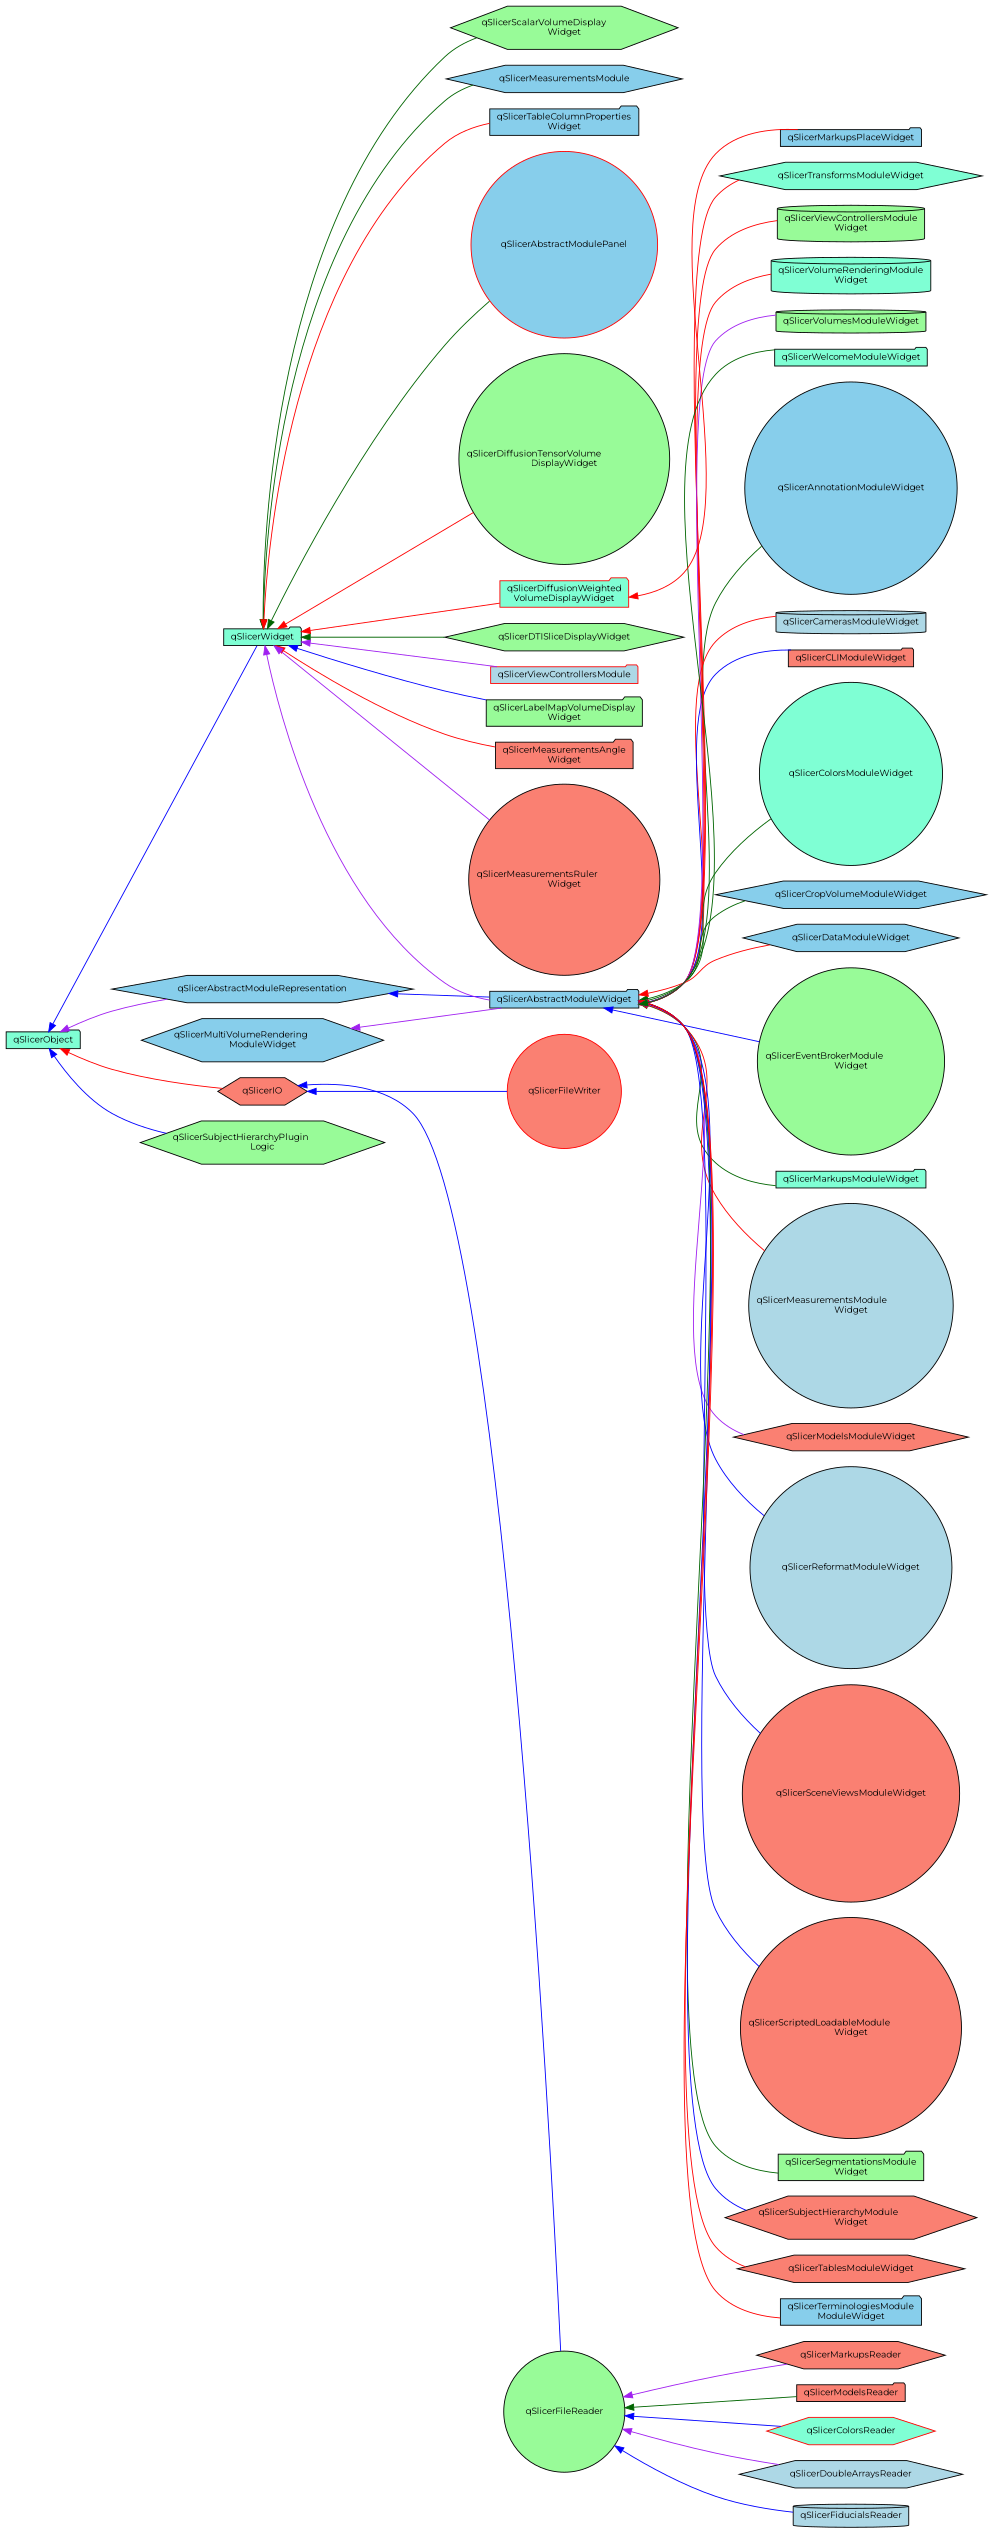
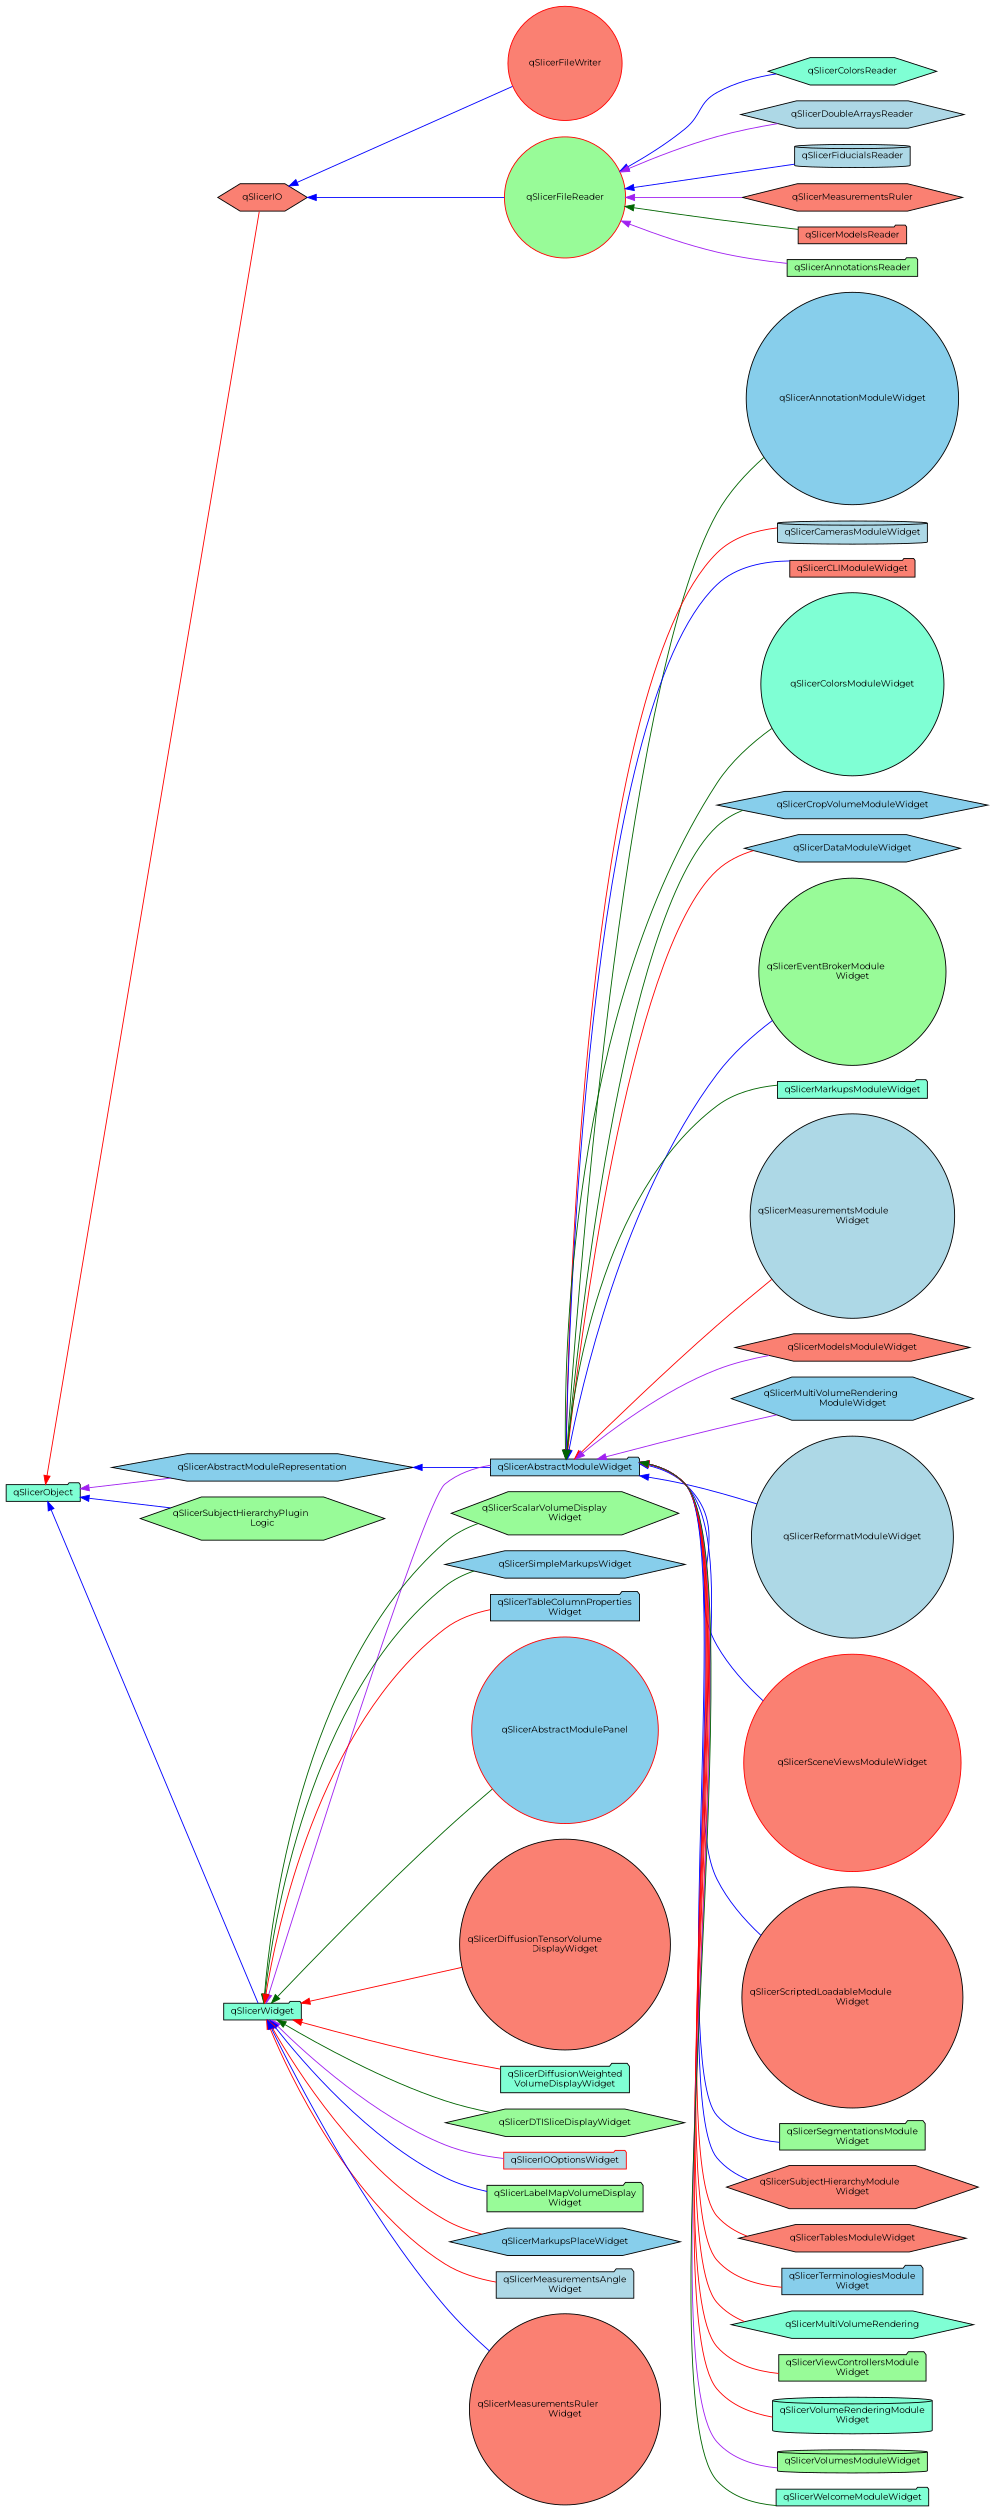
(564, 79) -> (565, 1564)
(851, 138) -> (565, 2242)
(851, 176) -> (852, 2325)
(851, 224) -> (852, 2368)
none -> (852, 268)
(704, 430) -> (360, 2149)
(564, 459) -> (565, 1945)
(564, 594) -> (565, 2080)
(564, 675) -> (565, 2161)
(385, 736) -> (378, 2215)
(564, 755) -> (565, 2285)
(431, 1018) -> (691, 1435)
(698, 1600) -> (701, 1813)
(851, 1793) -> (852, 1763)
(851, 2312) -> (852, 2282)
(851, 2355) -> (852, 197)
(564, 2412) -> (565, 197)
(851, 2431) -> (852, 71)
